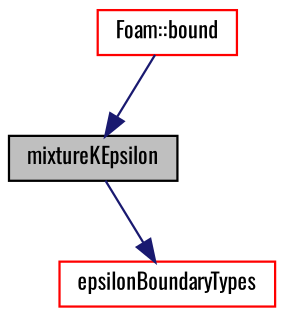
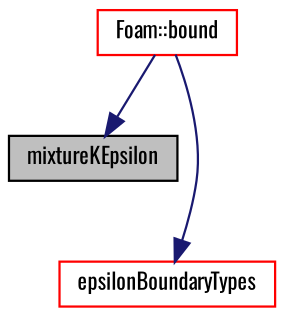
(124, 212) -> (198, 147)
